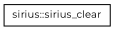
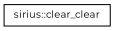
(57, 15) -> (57, 15)
